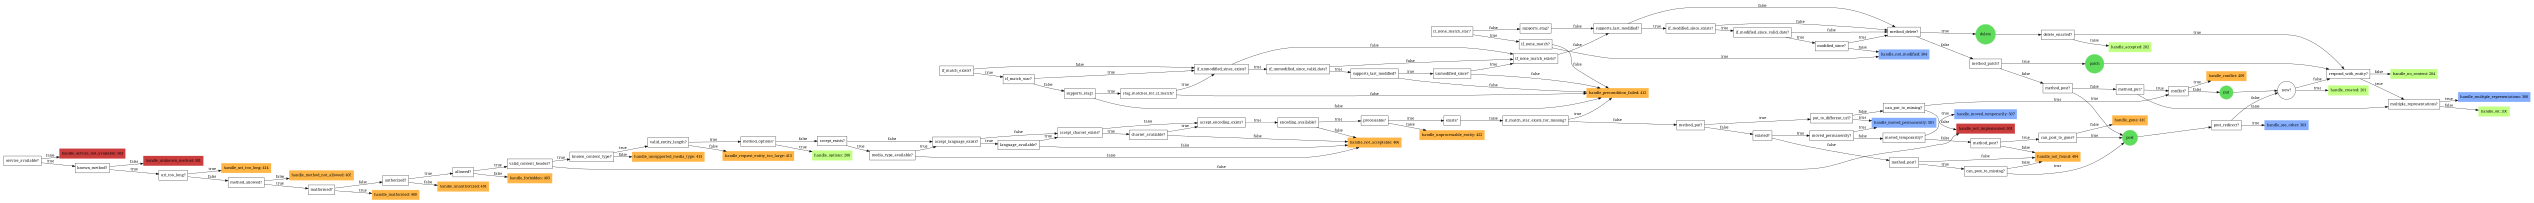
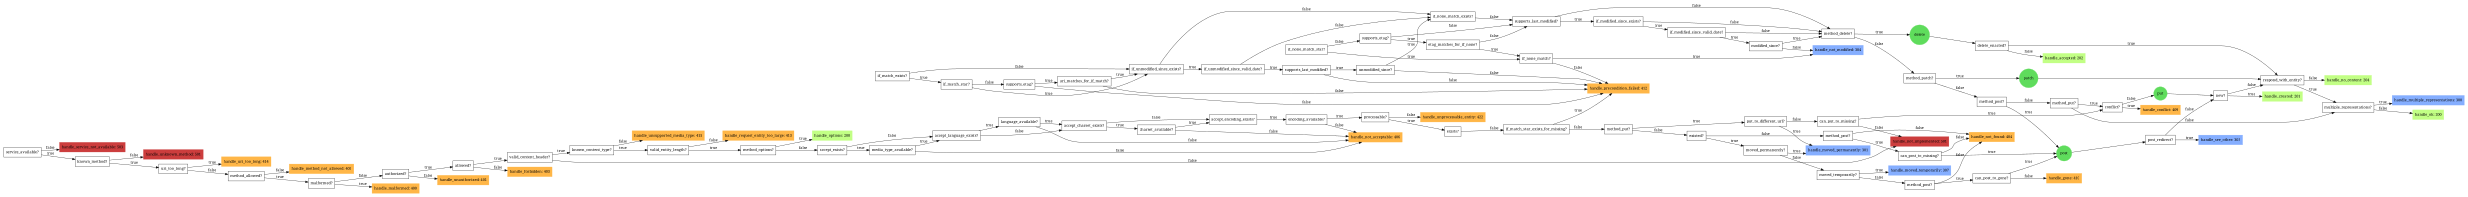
none -> (1453, 45)
(2287, 90) -> (2221, 96)
(1148, 94) -> (1084, 81)
